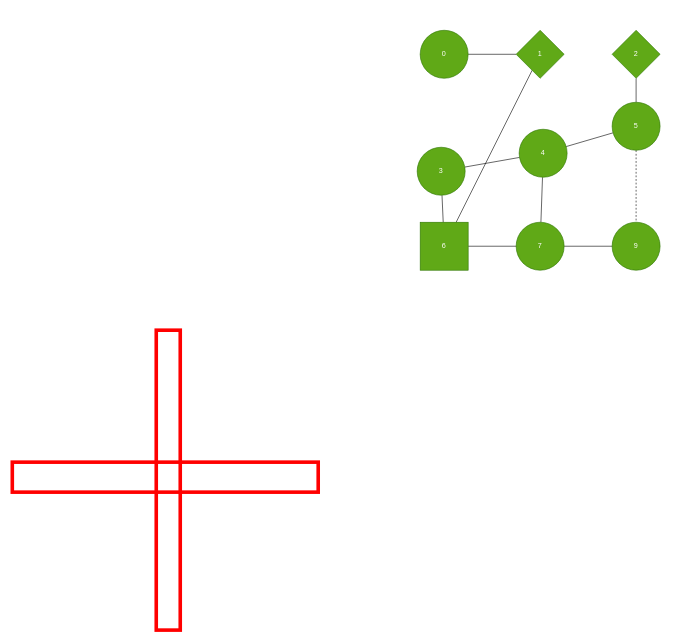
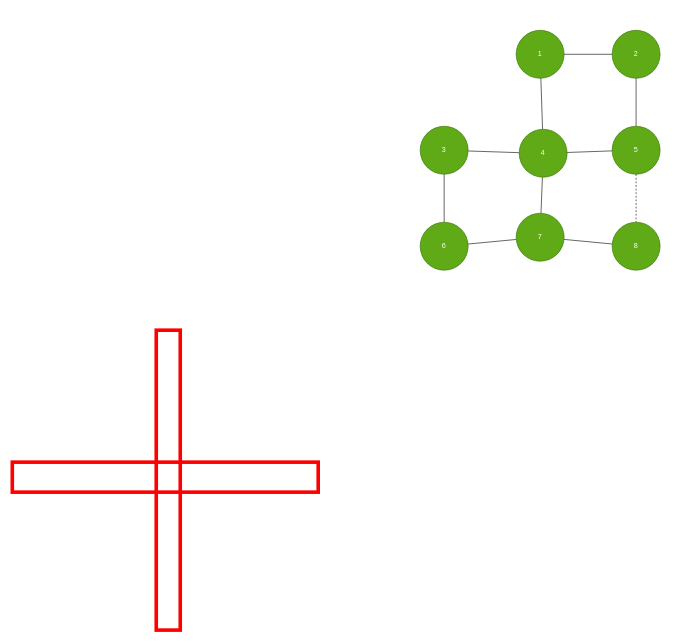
(444, 54) -> none
(469, 54) -> none
(540, 54) -> (540, 54)
(636, 54) -> (636, 54)
none -> (542, 97)
(636, 126) -> (636, 150)
(495, 146) -> (588, 54)
(441, 171) -> (444, 150)
(444, 246) -> (444, 246)
(540, 246) -> (540, 237)
(636, 246) -> (636, 246)
